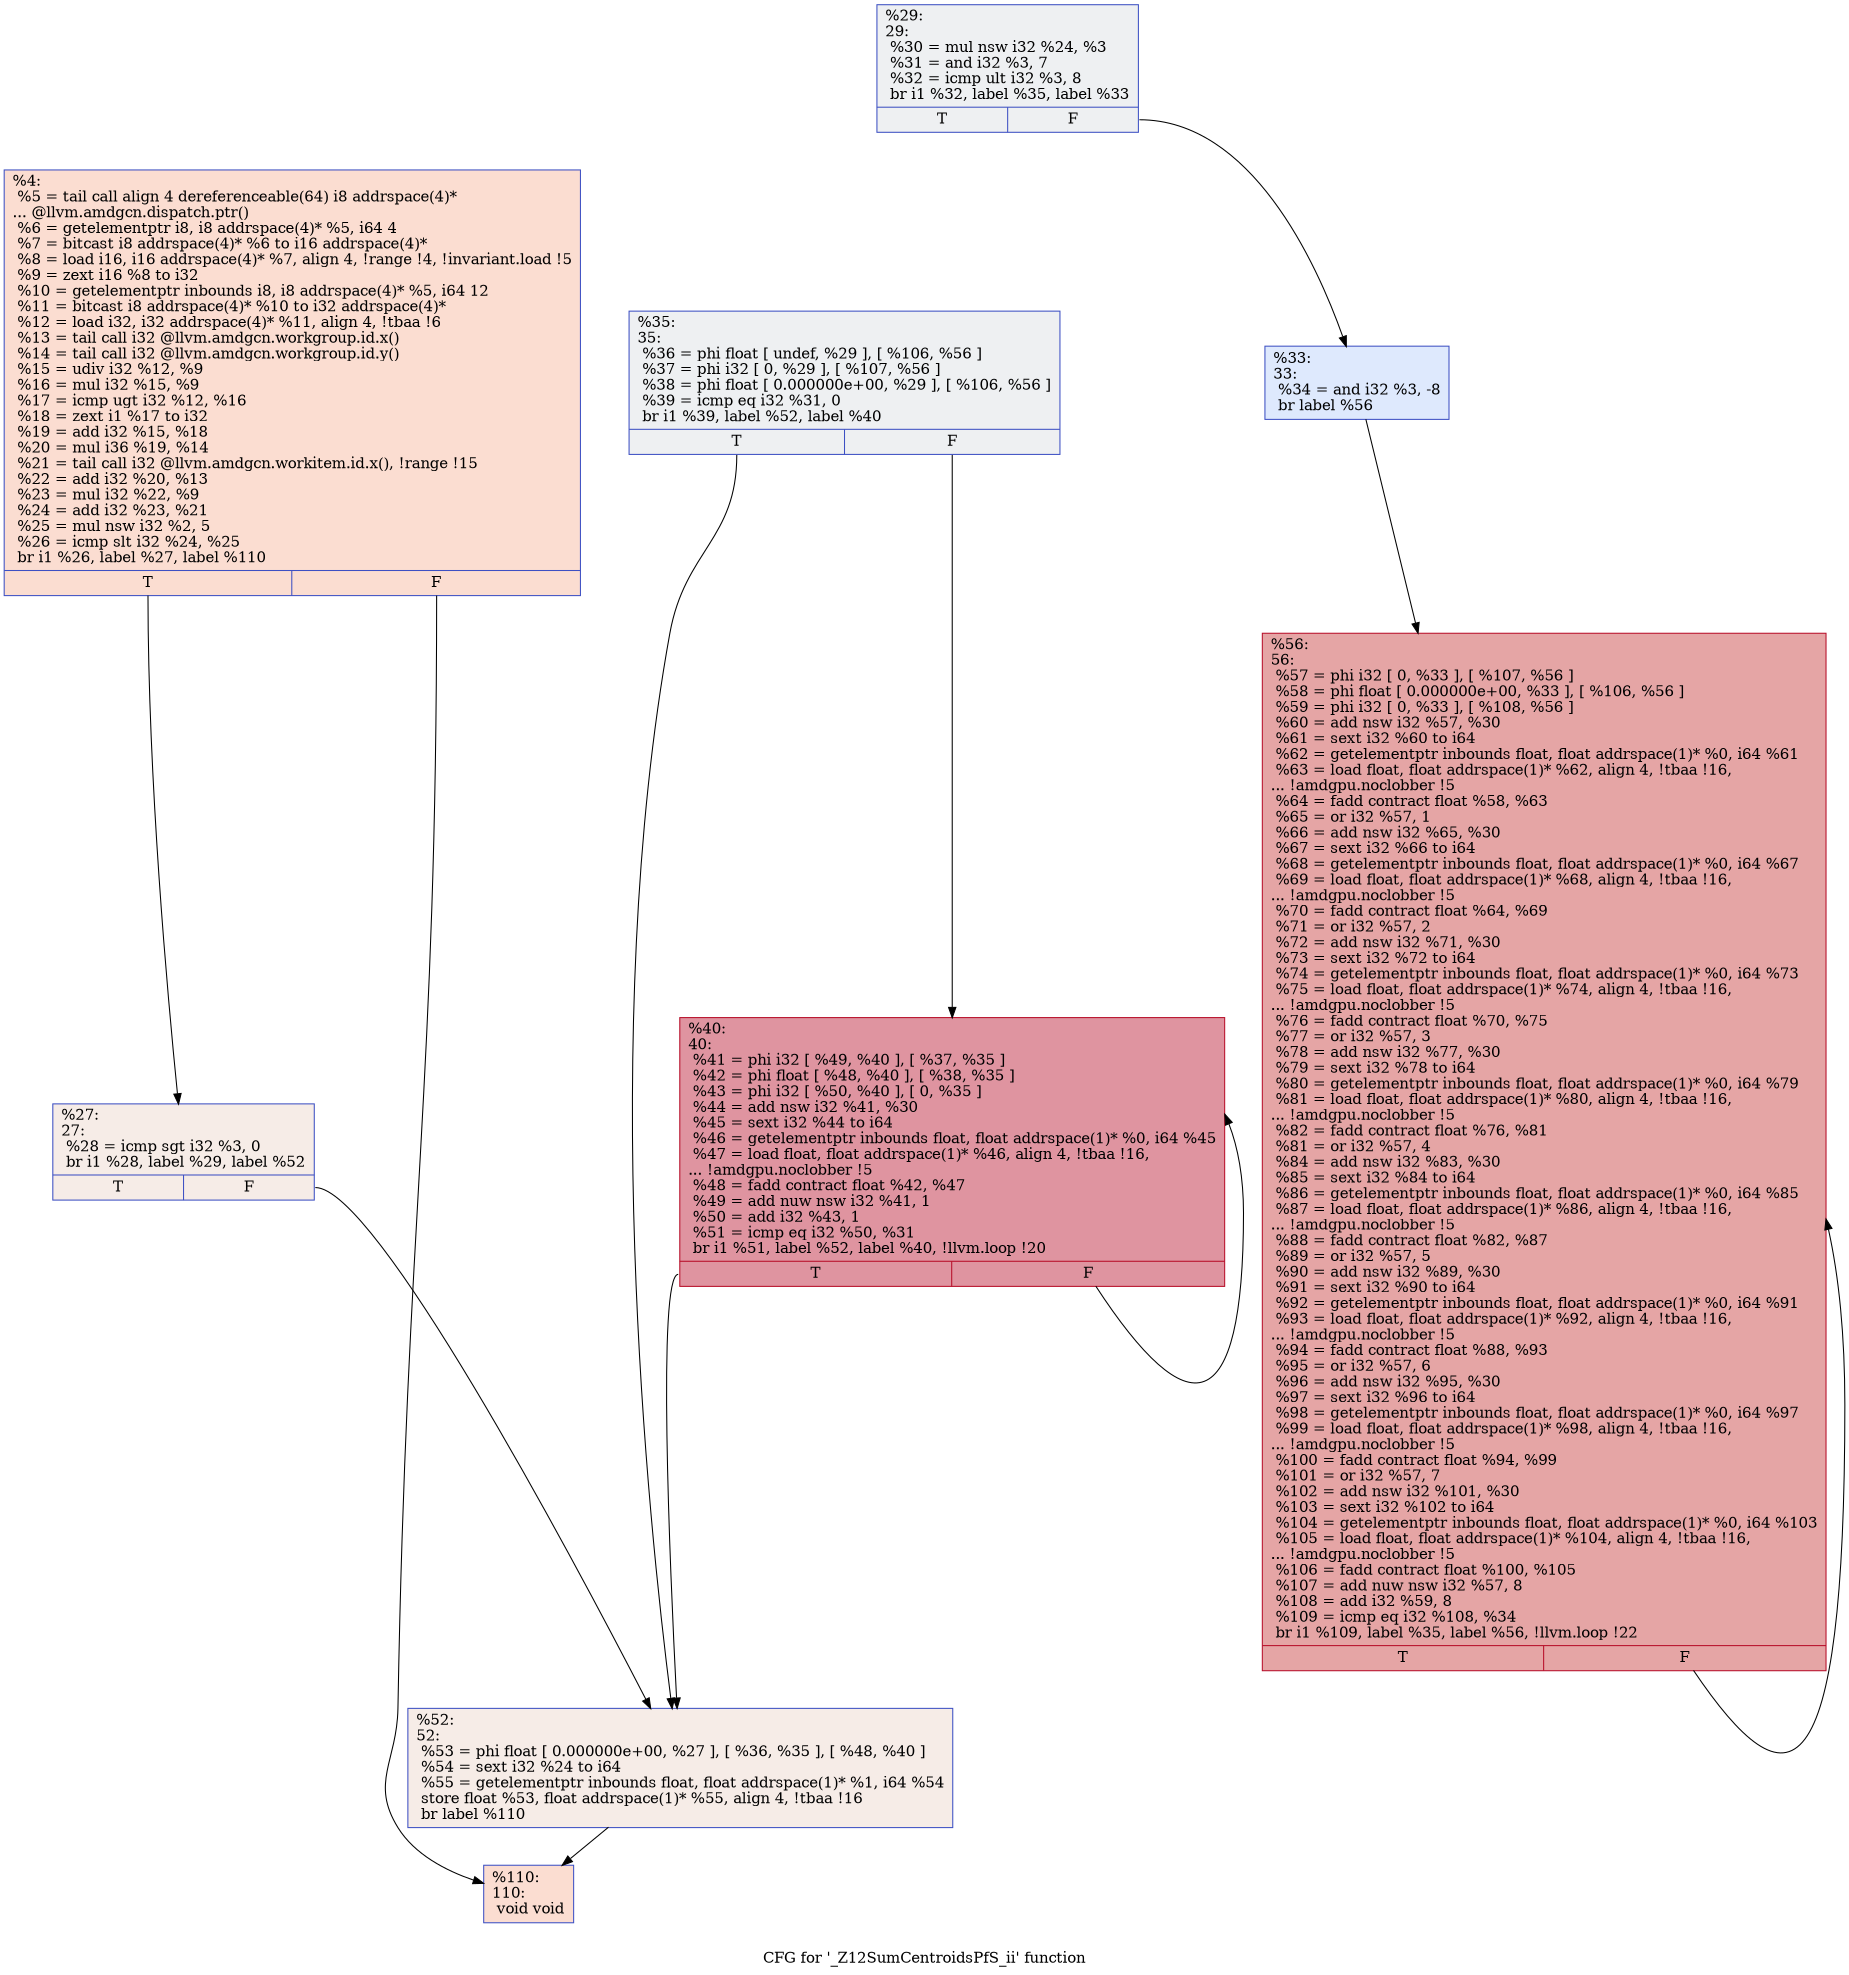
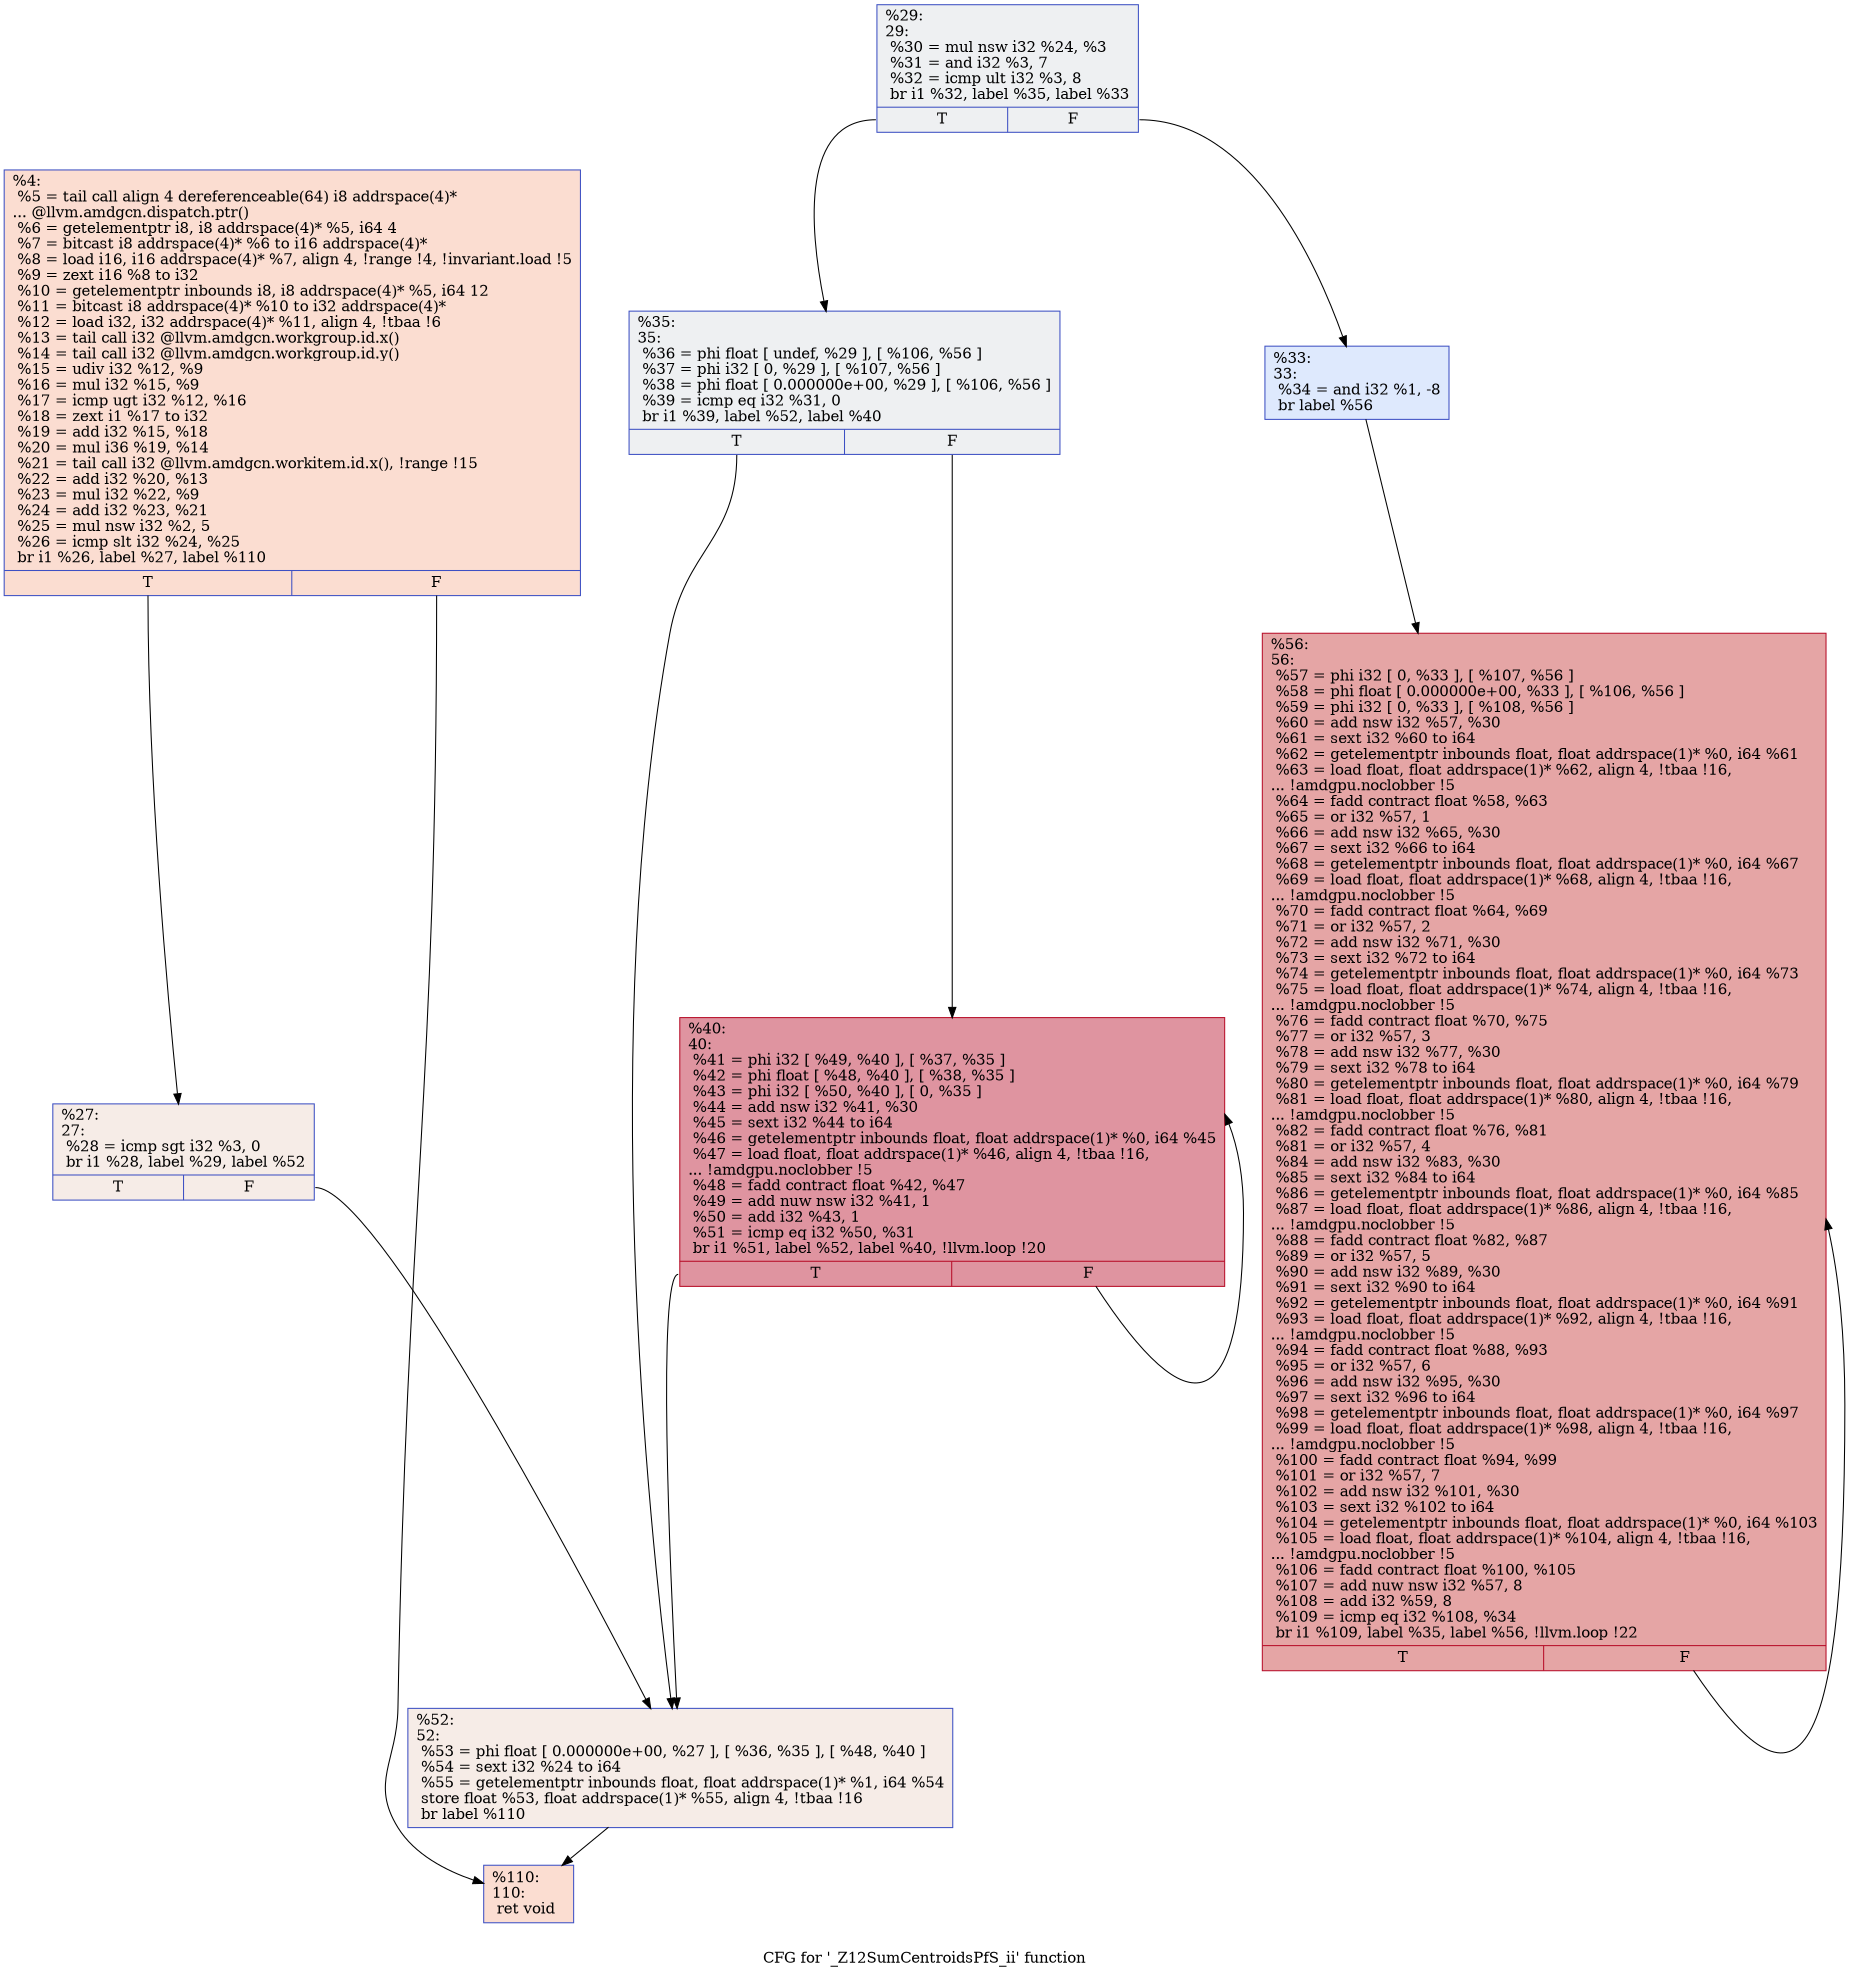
none -> (815, 194)
(1357, 390) -> (1357, 390)
(529, 1909) -> (524, 1909)
